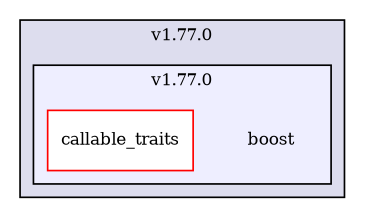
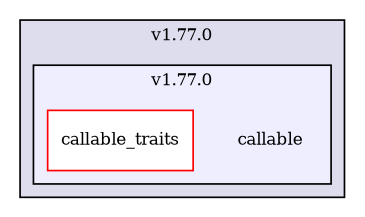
(271, 140) -> (271, 140)
